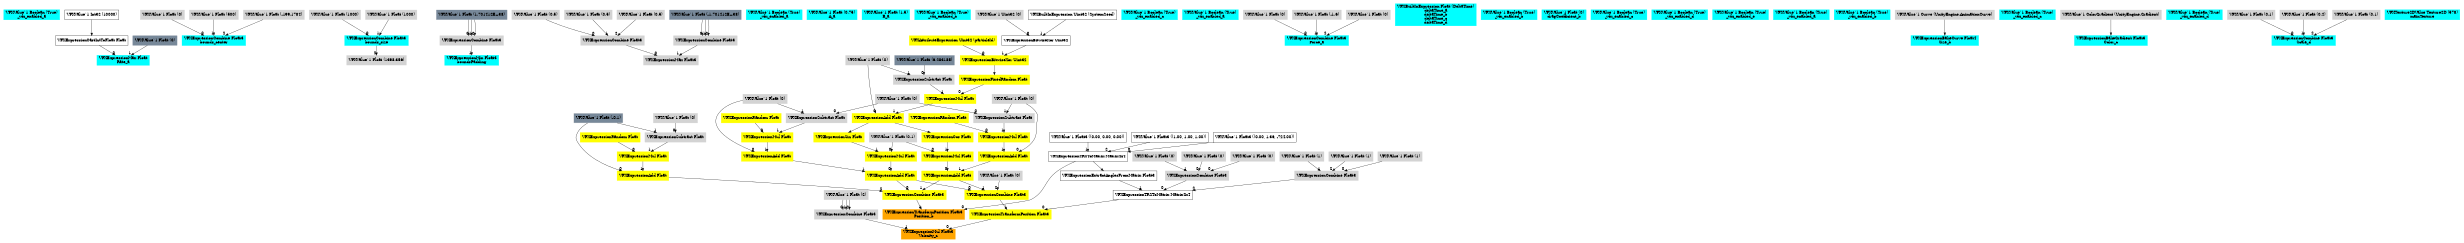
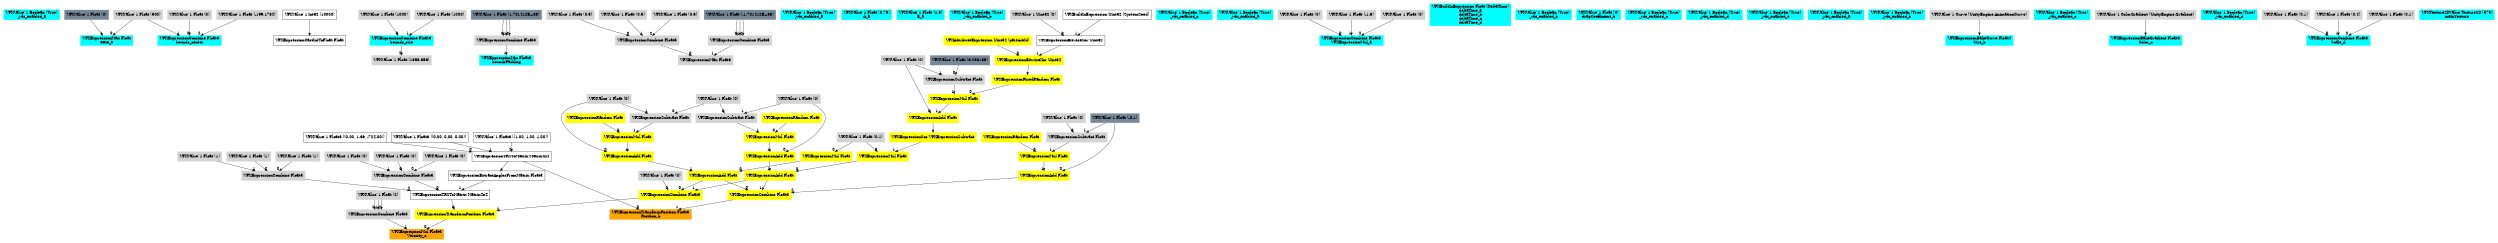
(1317, 41) -> (1351, 41)
(106, 50) -> (124, 27)
(839, 137) -> none
(947, 137) -> (933, 137)
